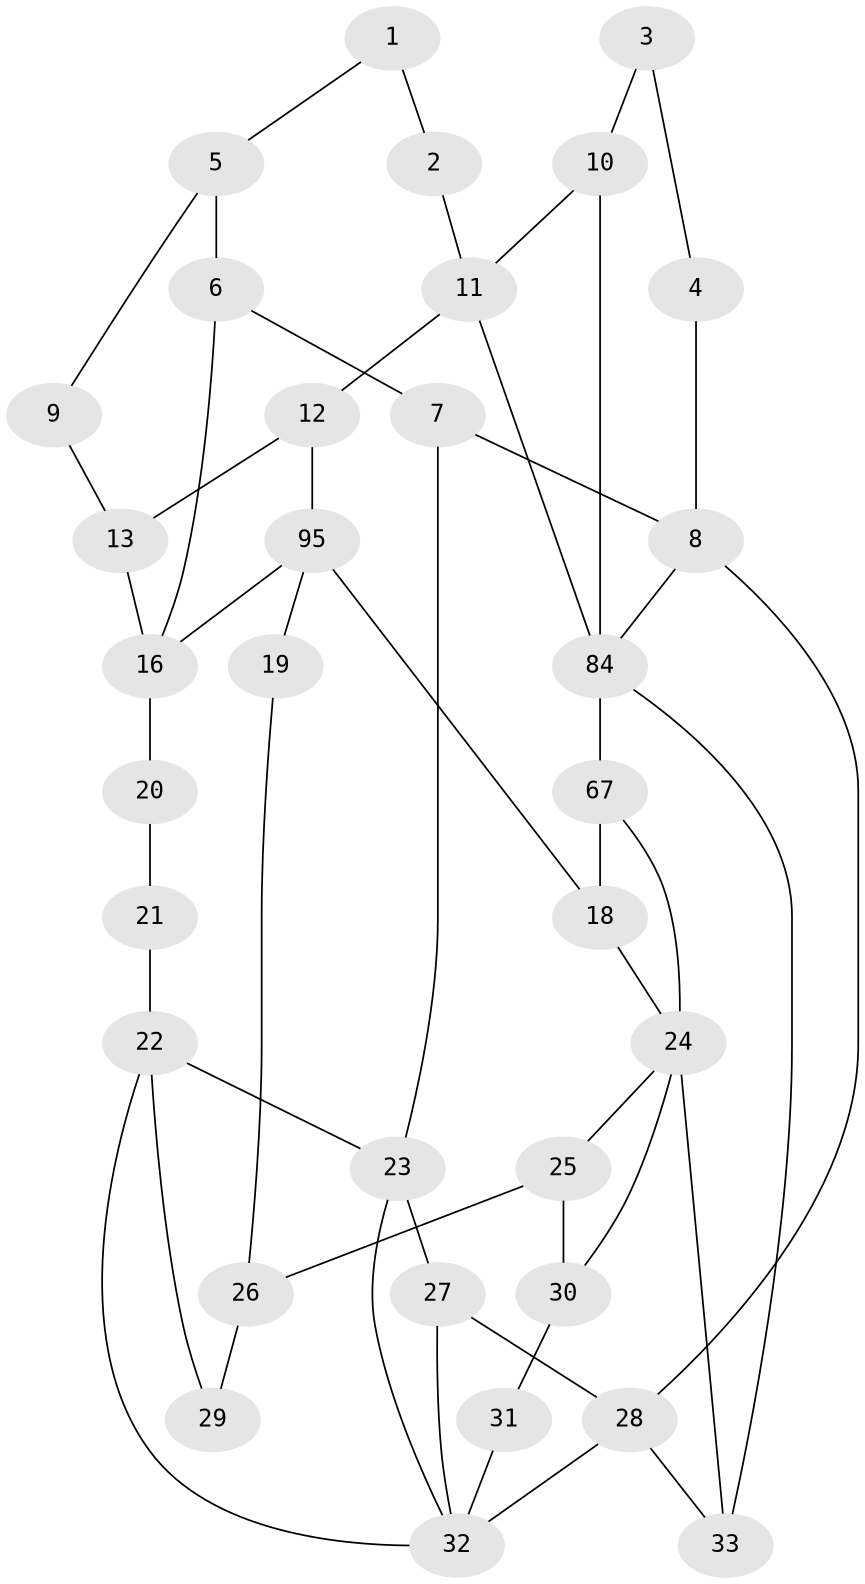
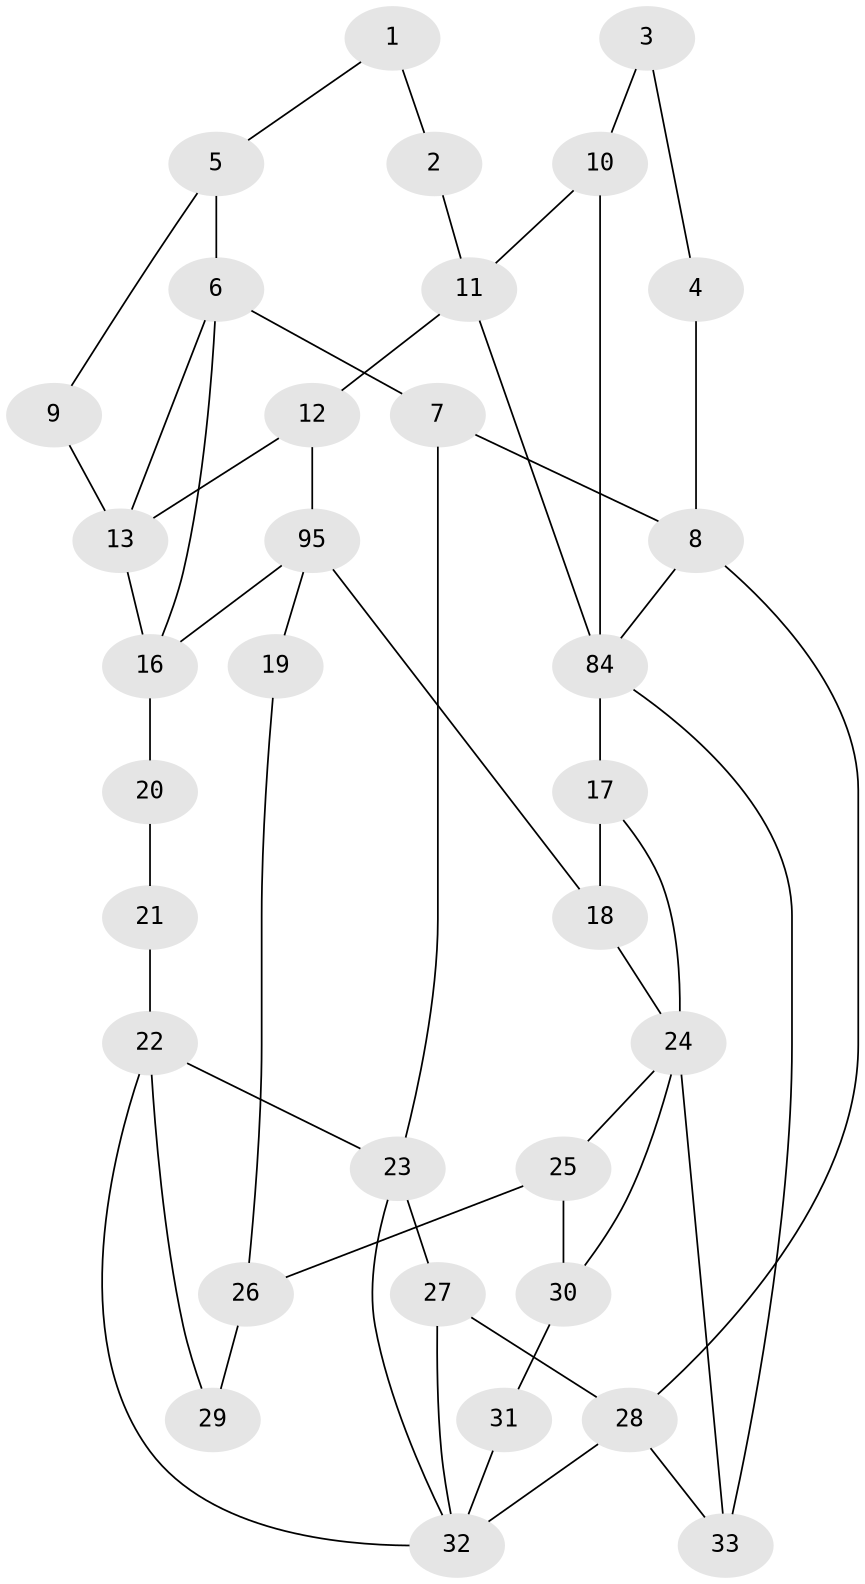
none -> (168, 415)
(600, 792) -> (600, 792)
